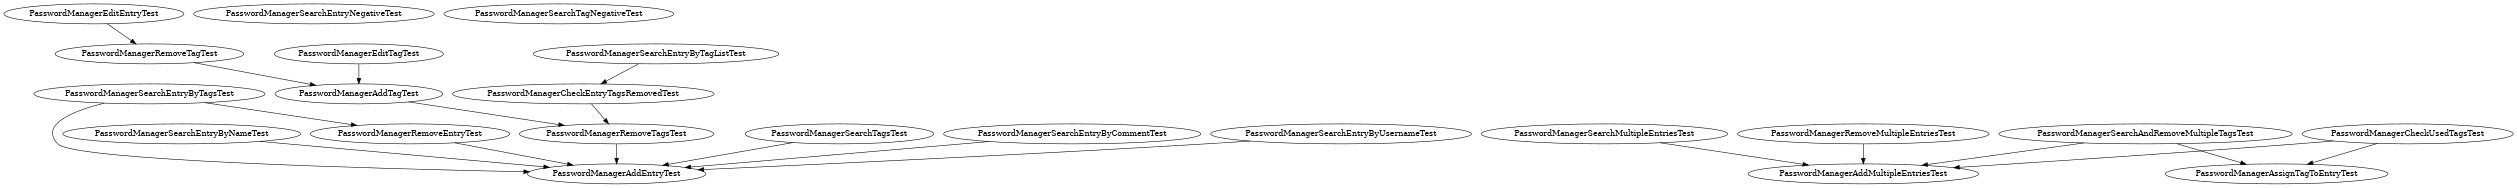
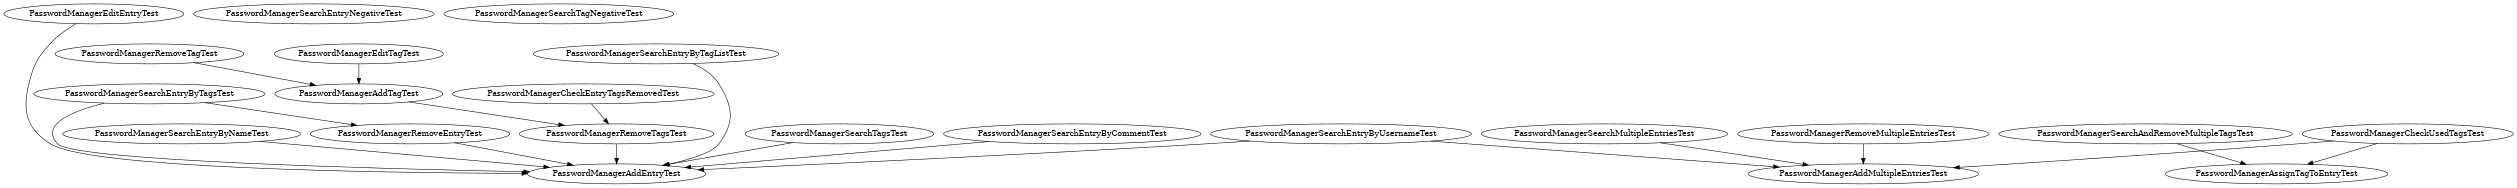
(119, 32) -> (211, 166)
(622, 73) -> (729, 124)
(2006, 154) -> (1602, 154)
